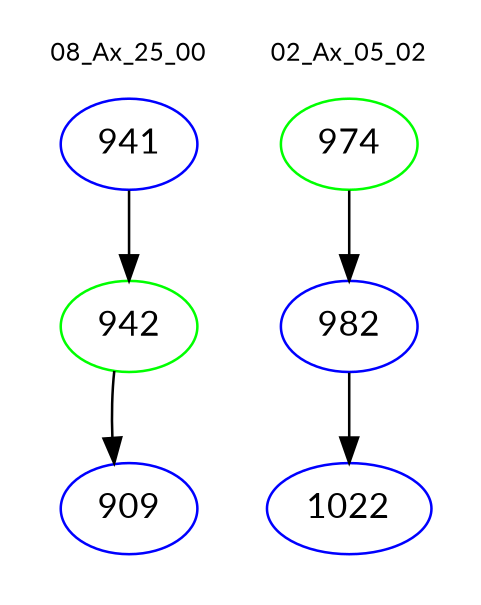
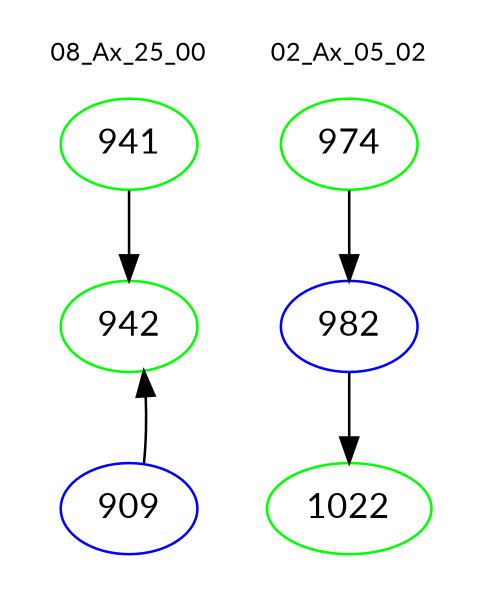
(129, 144) -> (129, 144)
(112, 404) -> (146, 430)
(349, 509) -> (349, 509)
